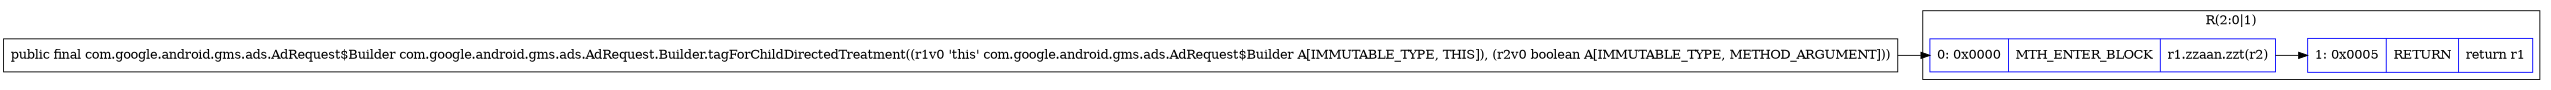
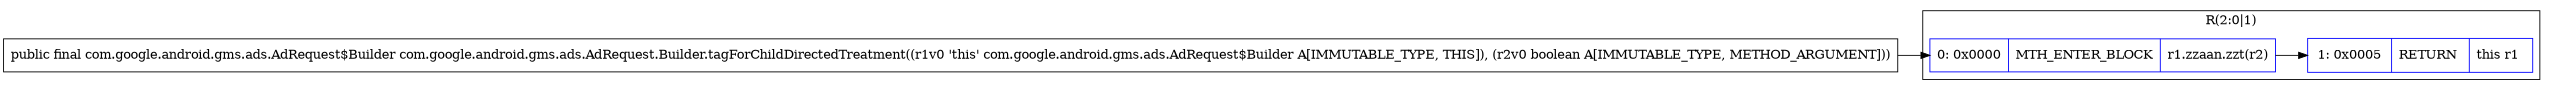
(2496, 55) -> (2498, 55)
